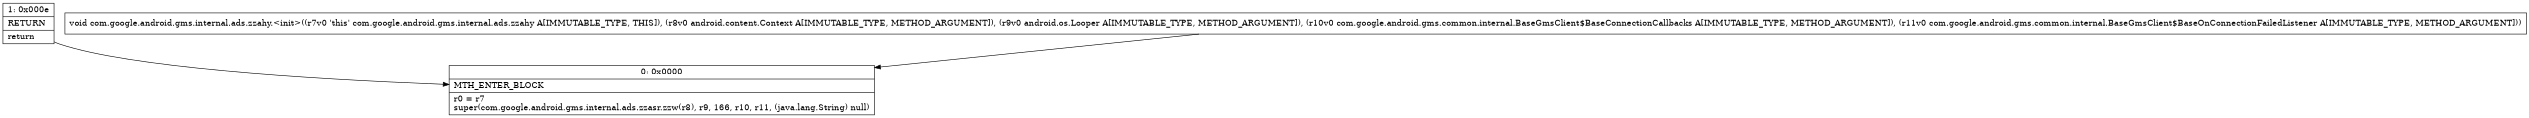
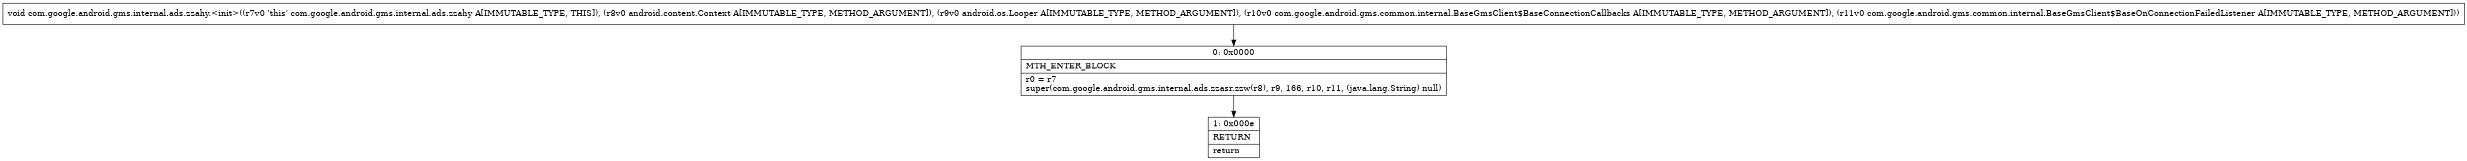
(247, 73) -> (1234, 103)
